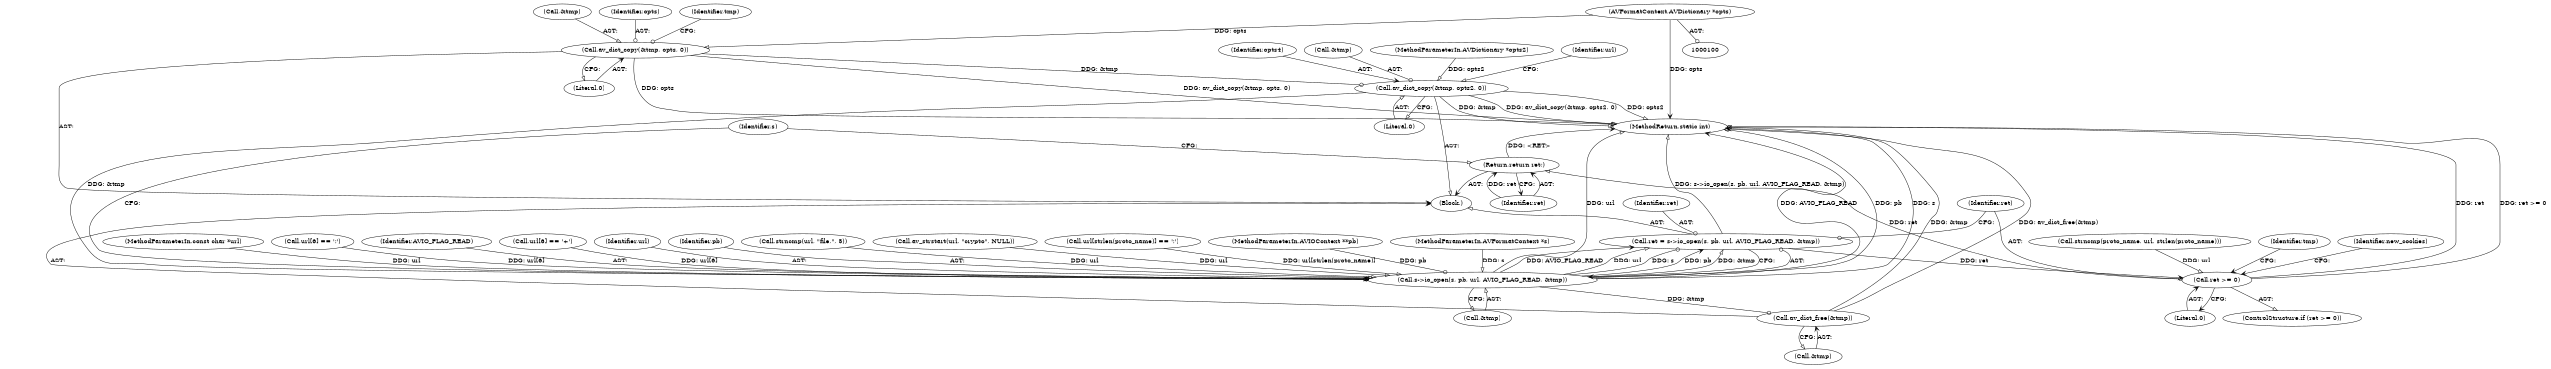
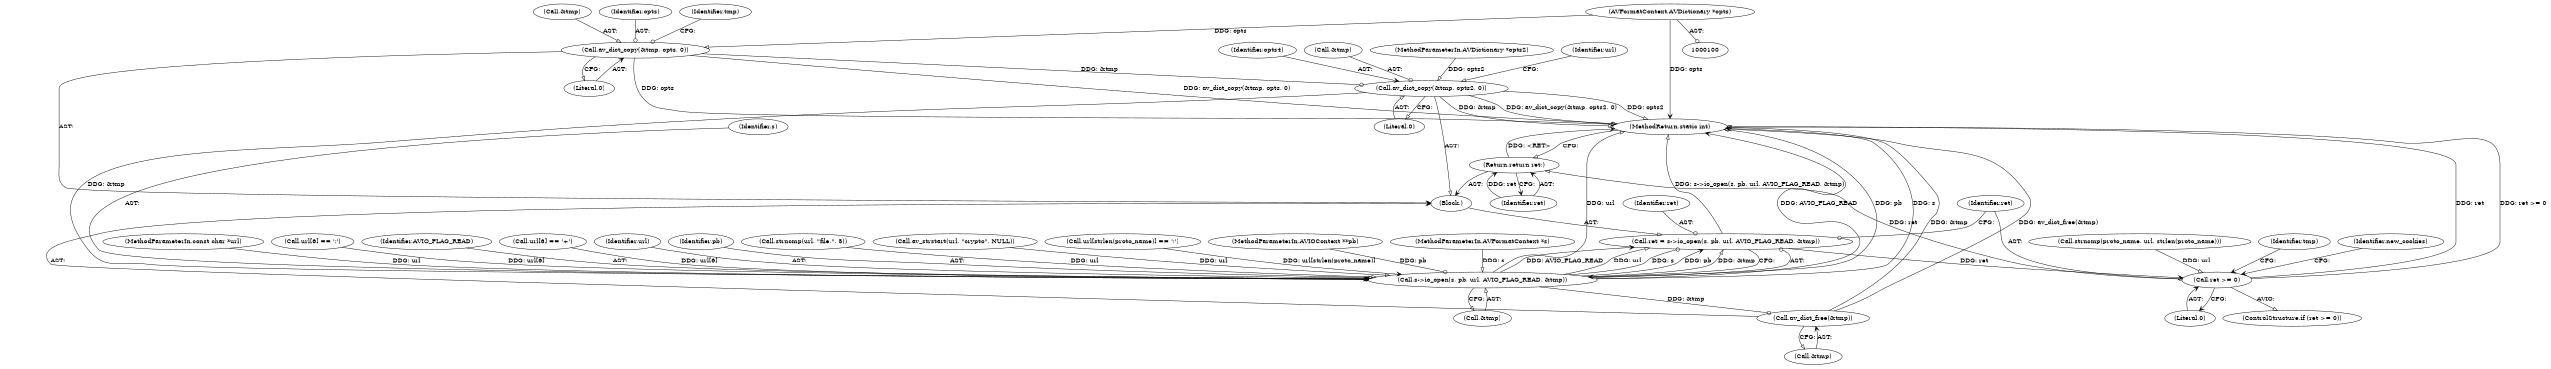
(1127, 146) -> (1576, 138)
(134, 203) -> (134, 203)
(1583, 216) -> (1563, 223)
(1280, 264) -> (1280, 264)
(2267, 299) -> (2267, 299)
